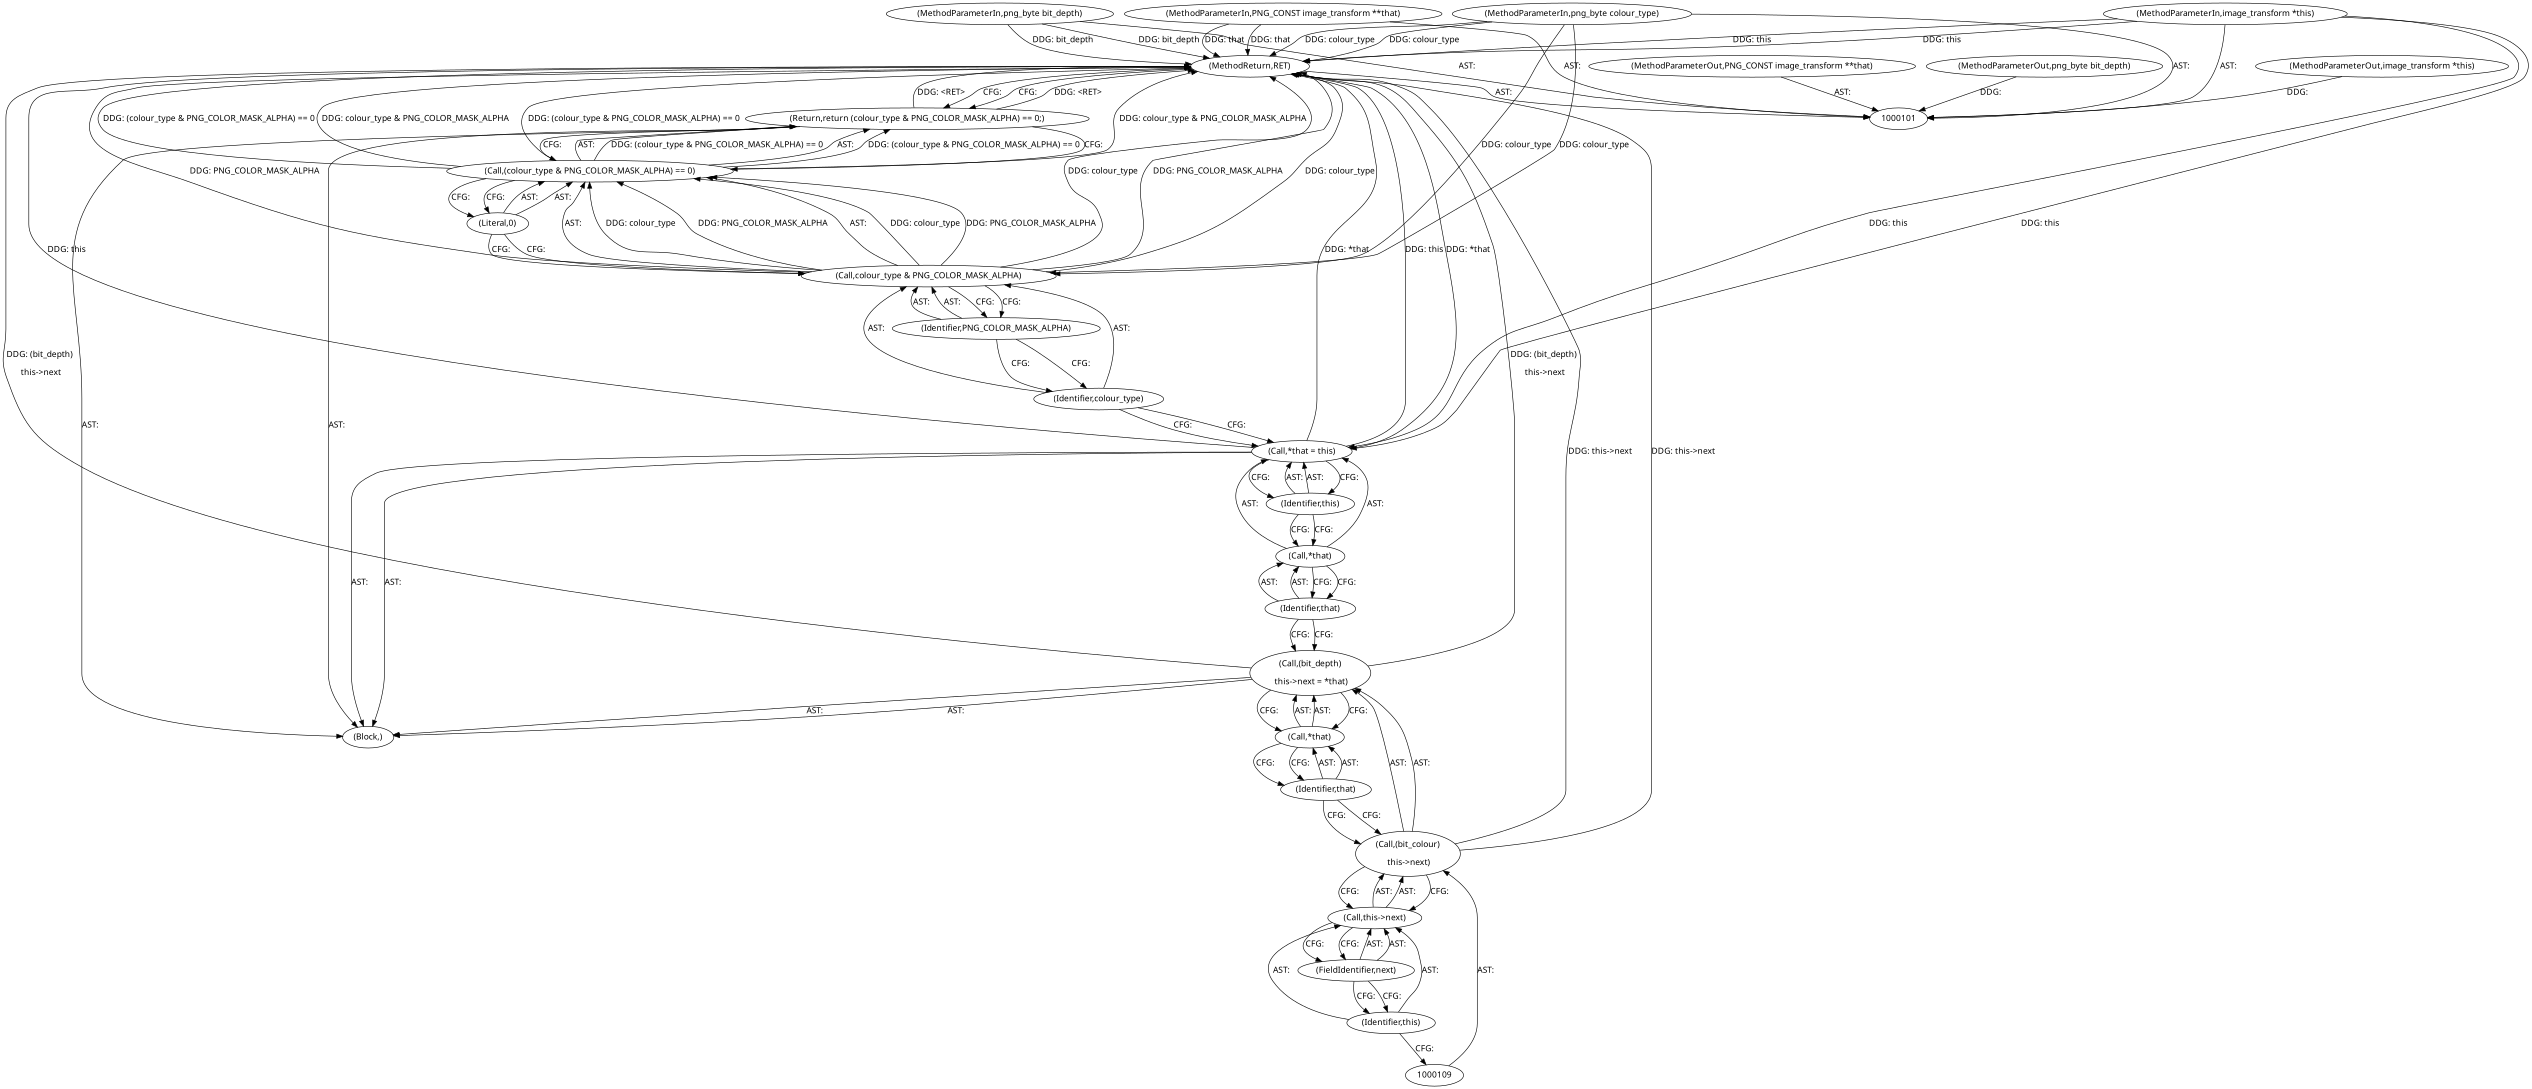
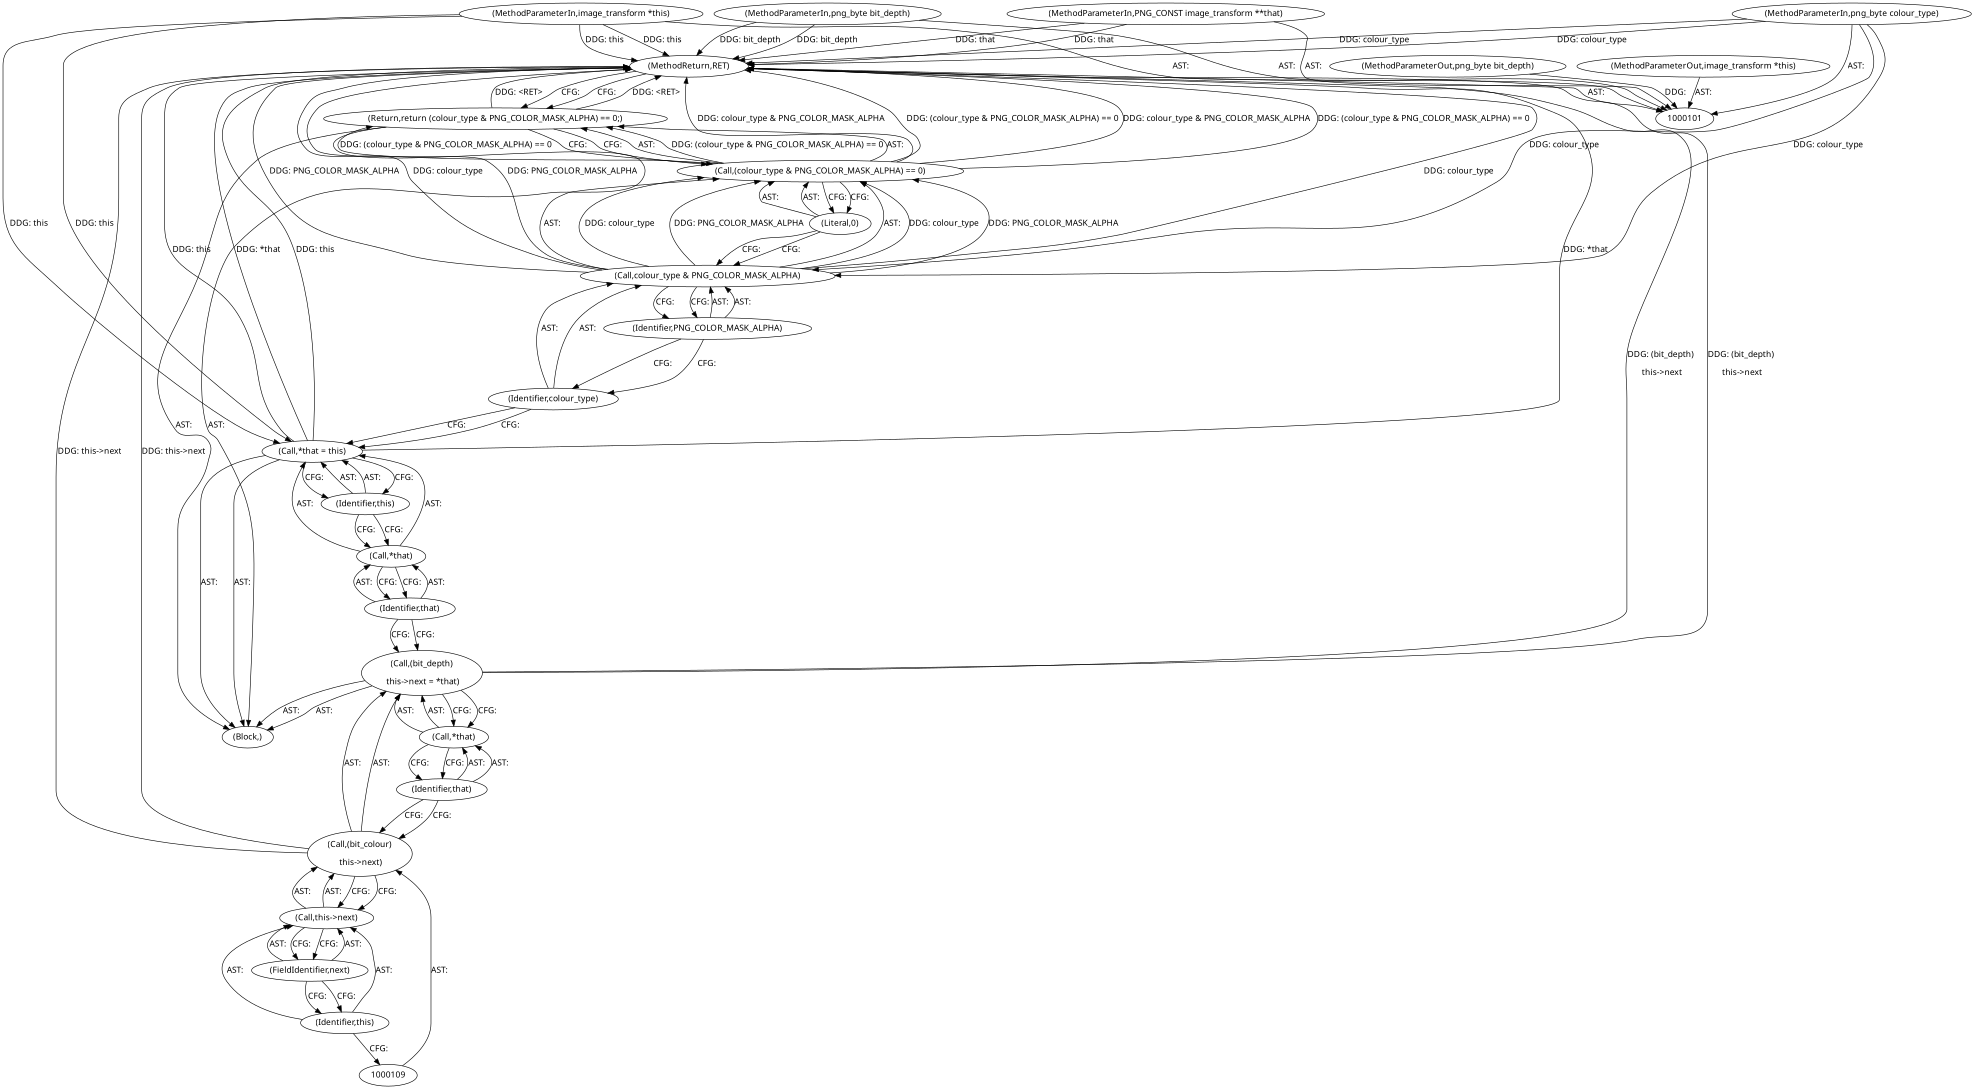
(1752, 66) -> none
(2299, 93) -> (1705, 93)
